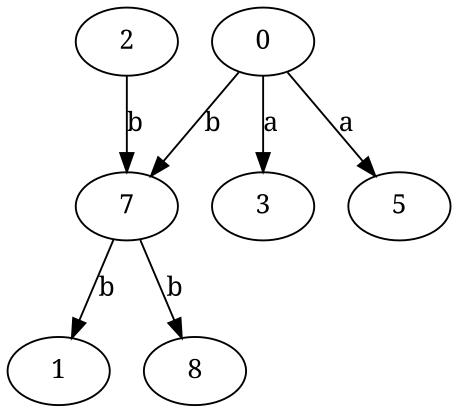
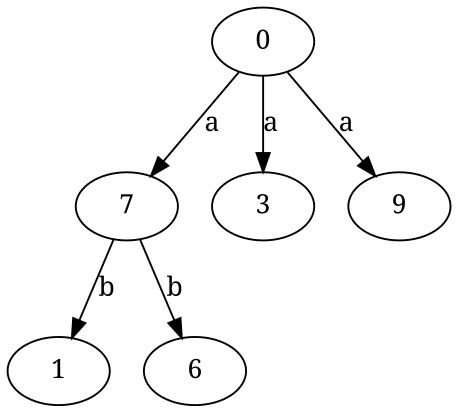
(127, 42) -> none
(213, 124) -> (213, 124)
(399, 206) -> (399, 206)
(195, 371) -> (195, 371)
